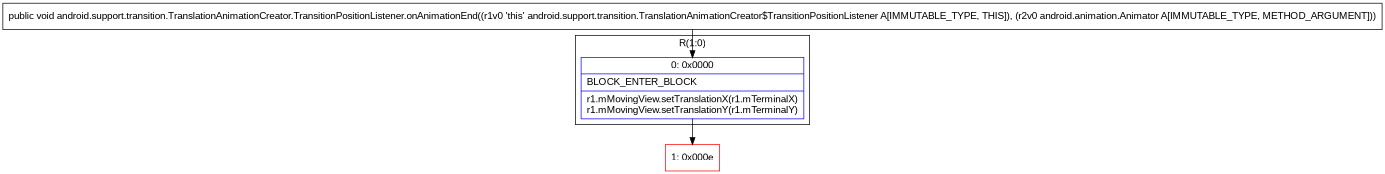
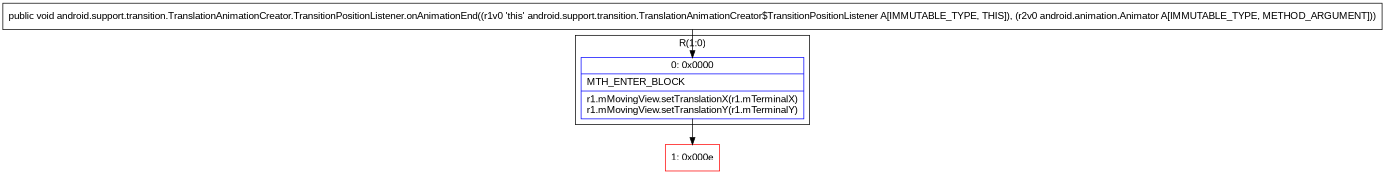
(642, 82) -> (636, 82)
